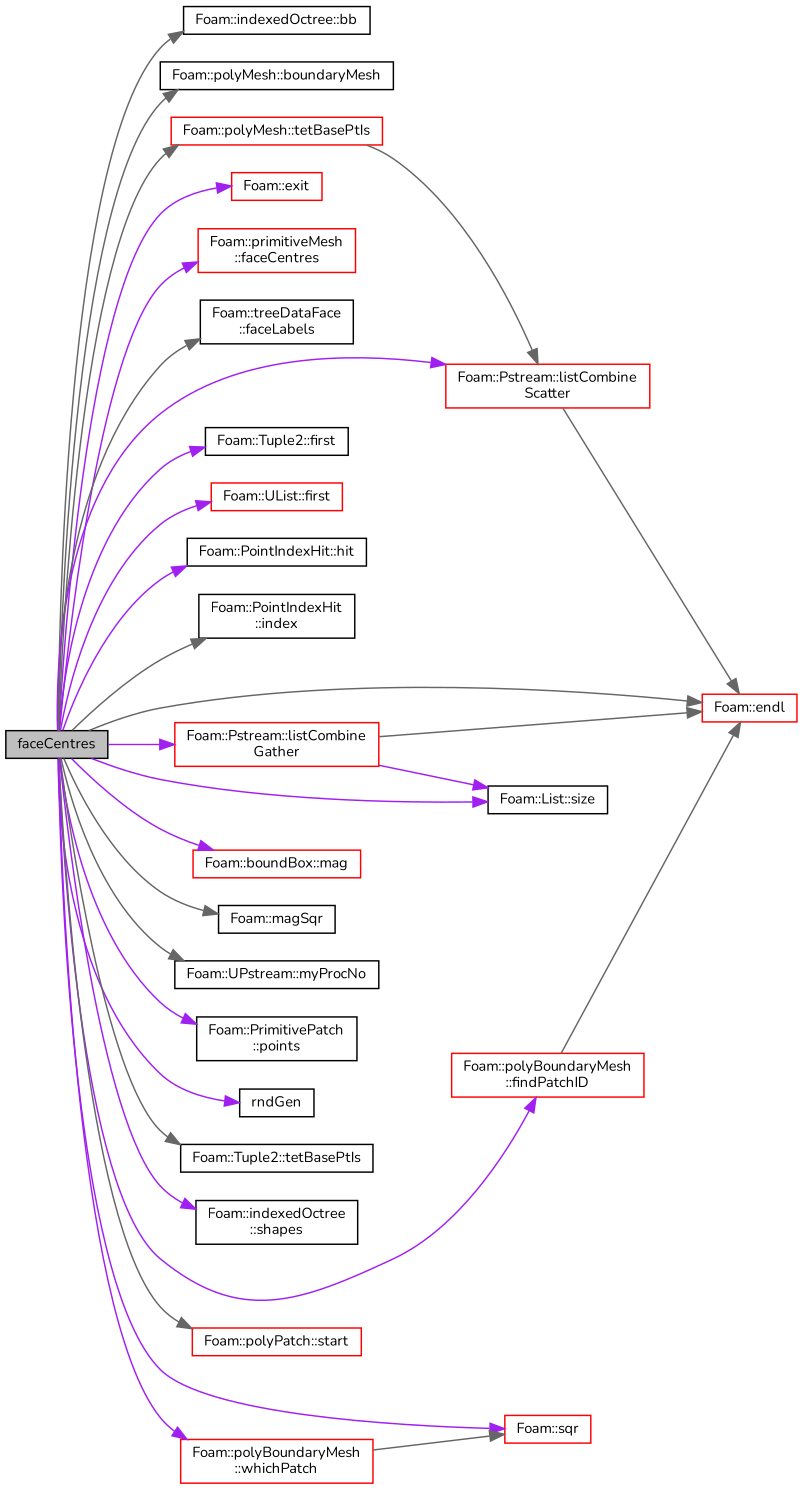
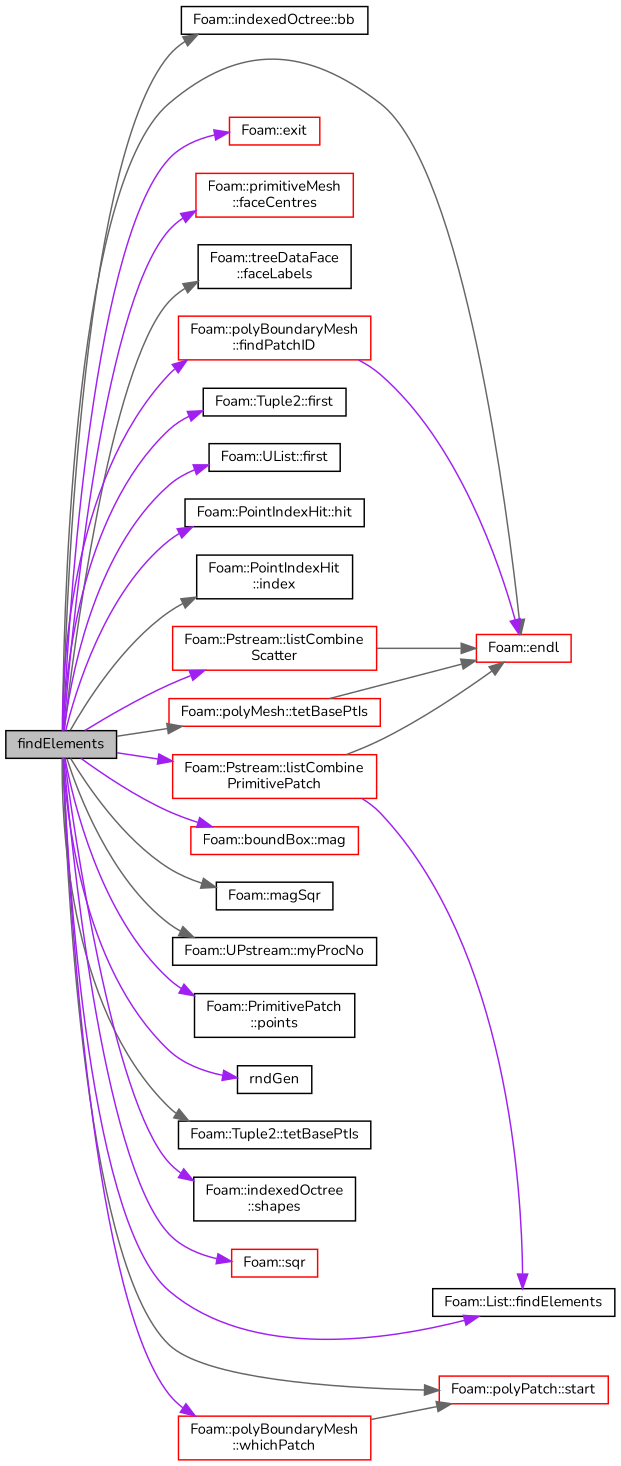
(277, 76) -> none
(466, 233) -> (396, 681)
(277, 497) -> (275, 457)
(57, 744) -> (61, 744)
(277, 744) -> (275, 777)
(548, 800) -> (524, 1303)
(647, 894) -> (458, 476)
(431, 1443) -> (404, 1413)
